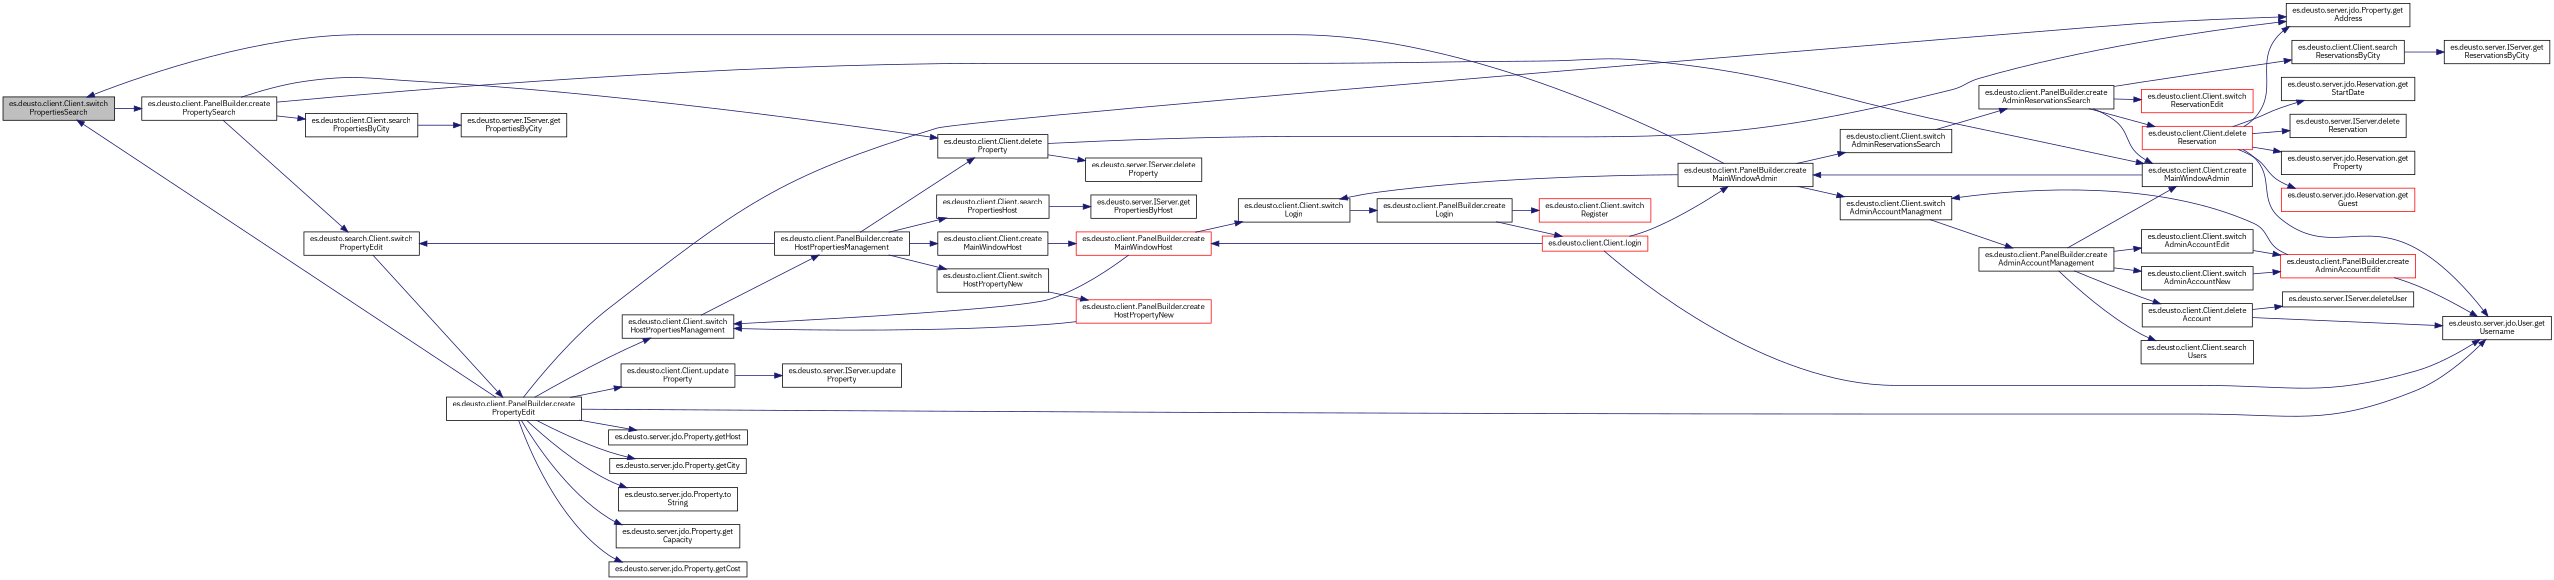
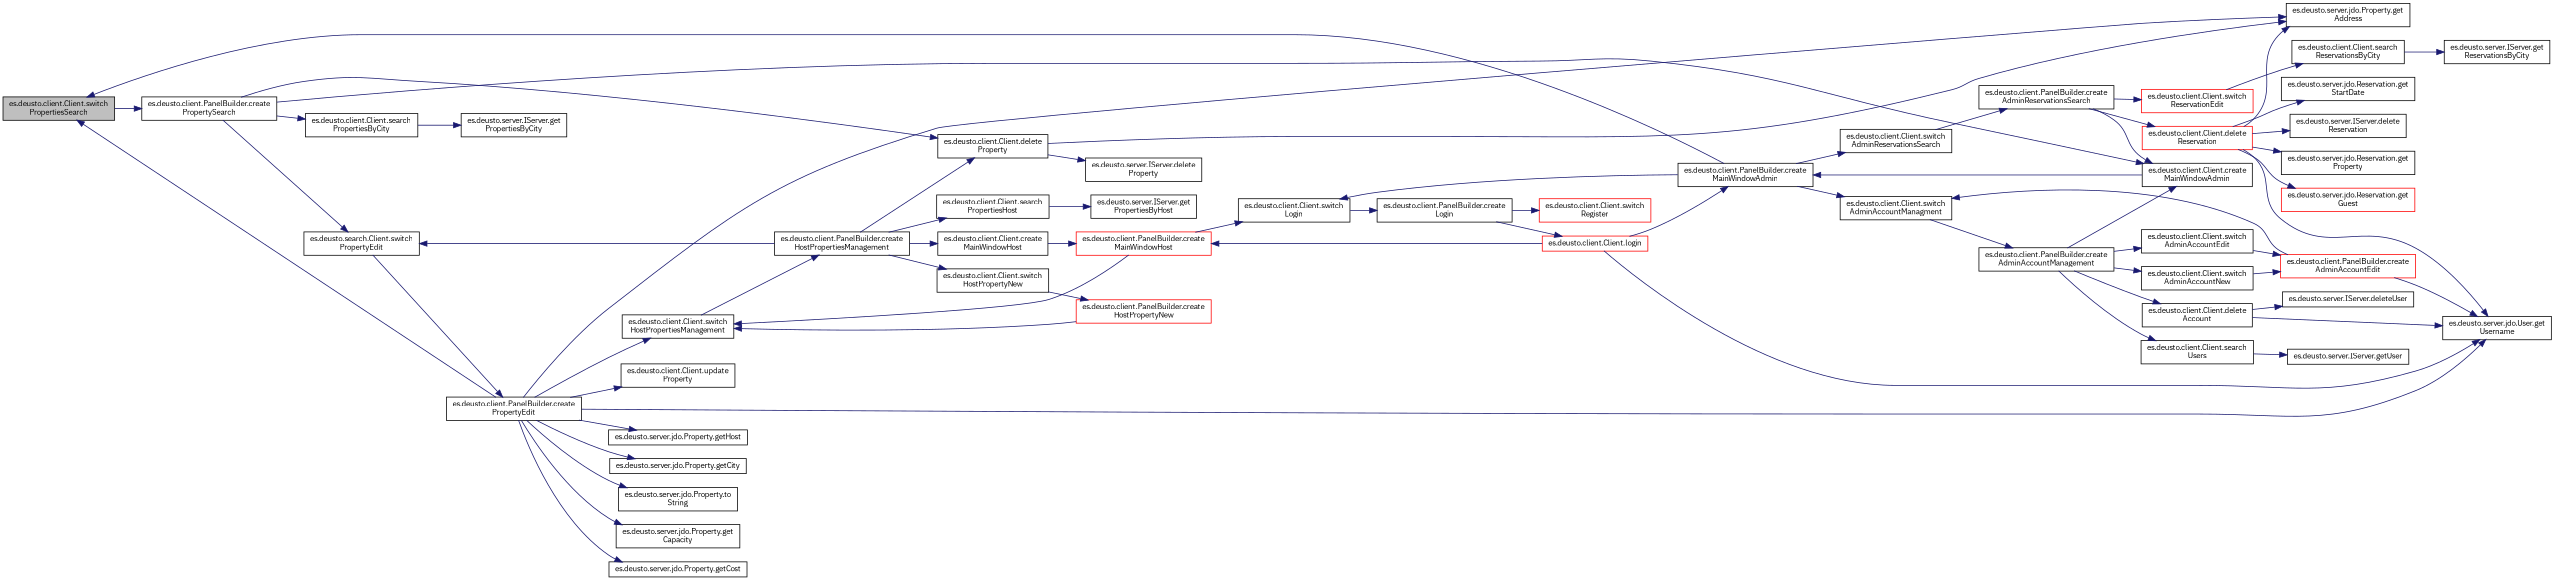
(2199, 73) -> (2261, 77)
none -> (2348, 357)
(842, 376) -> none
